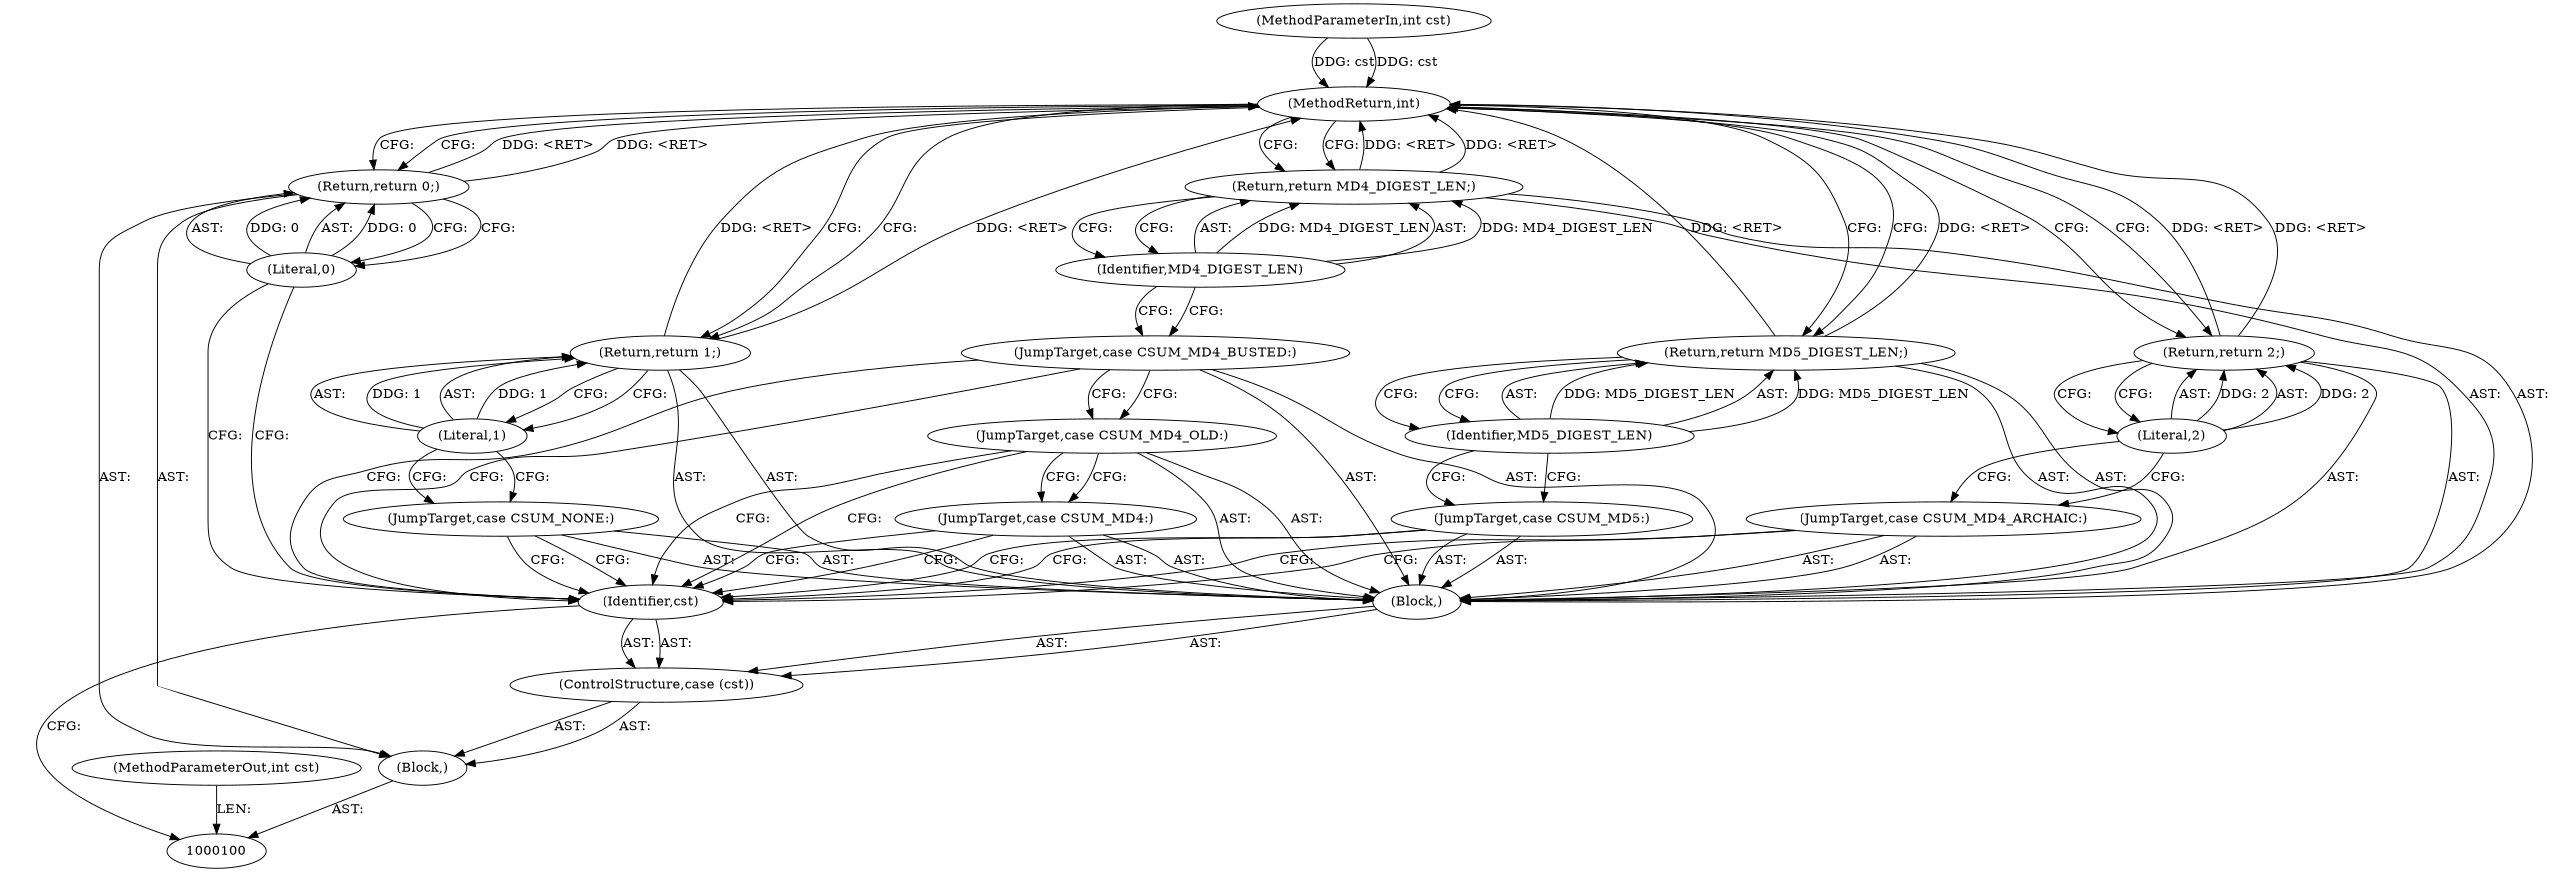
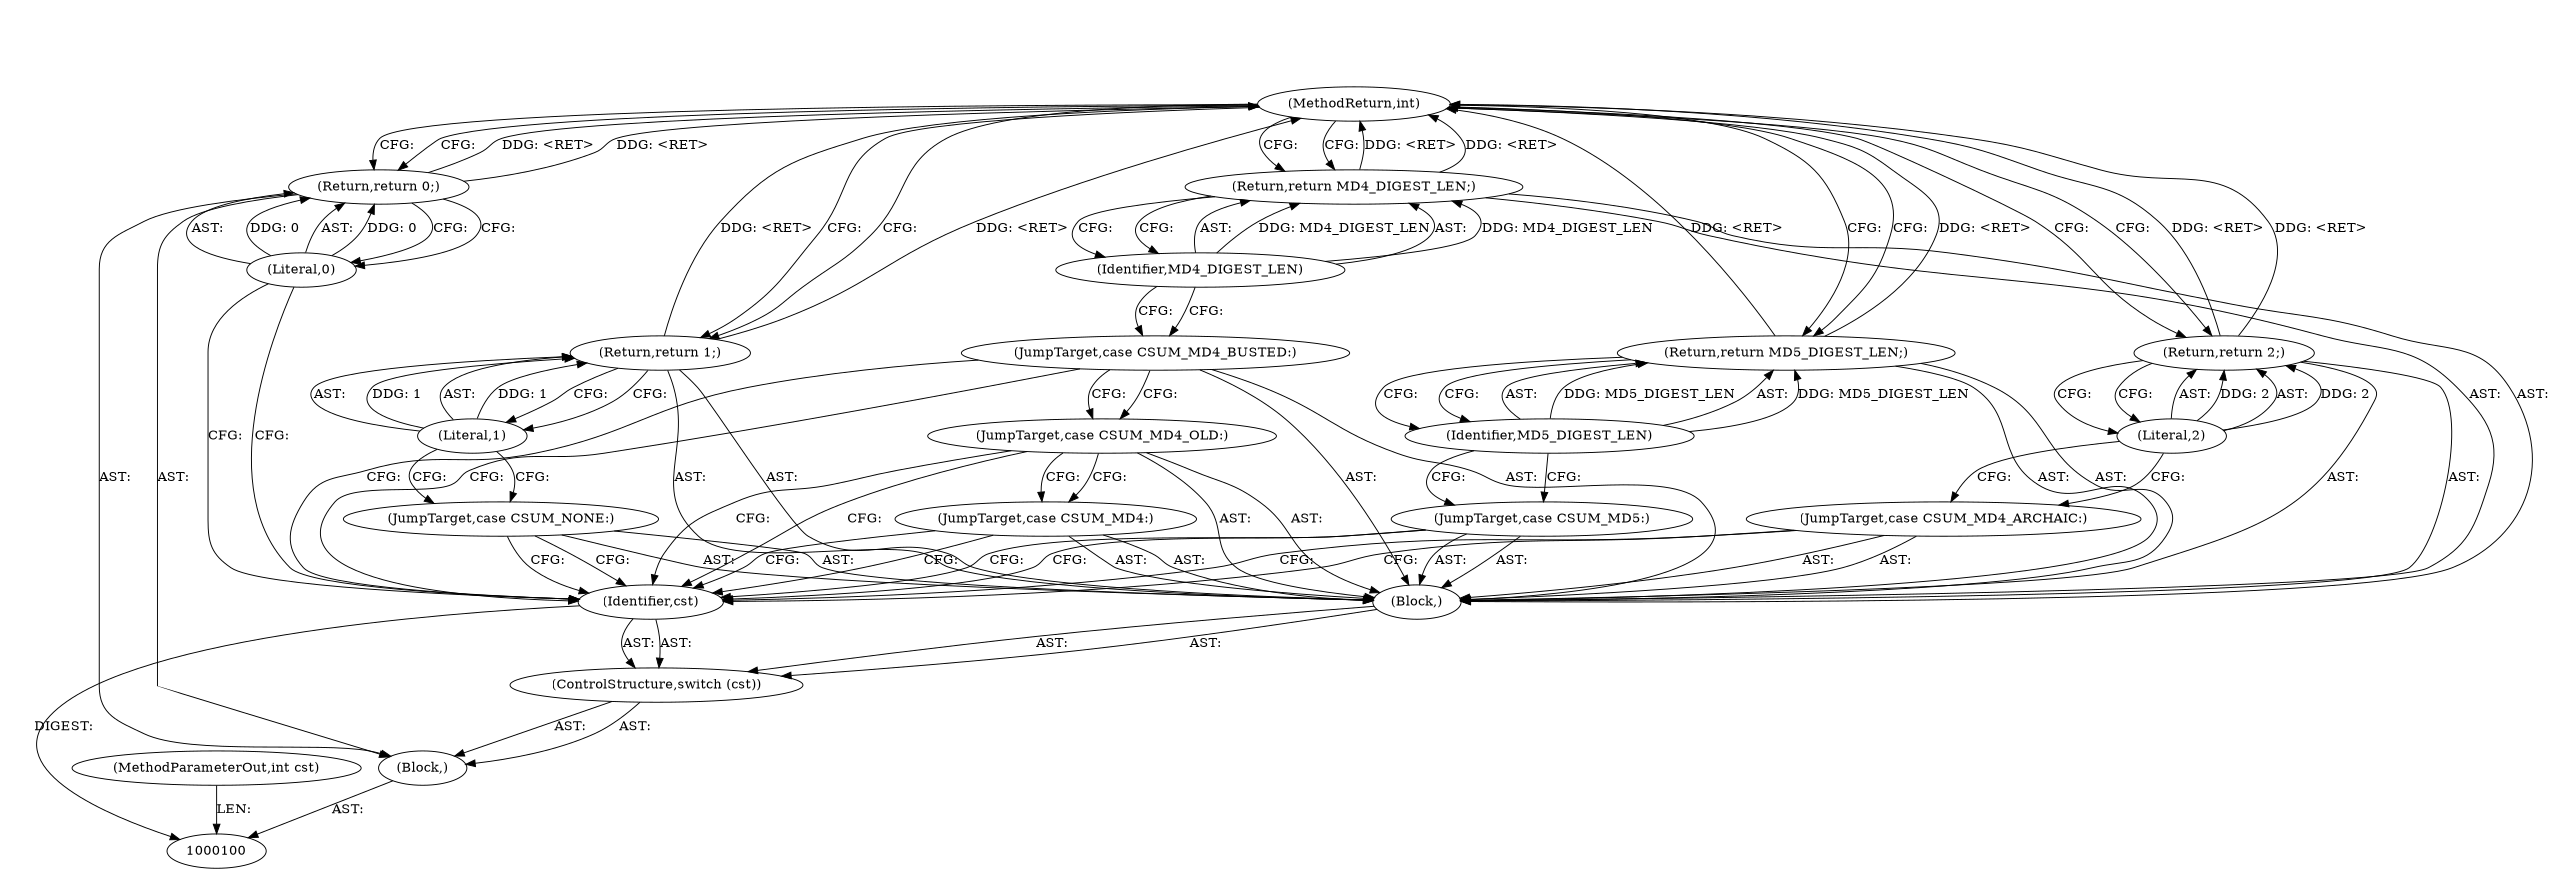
(1354, 21) -> none
(656, 685) -> (656, 685)
(66, 727) -> (66, 727)
